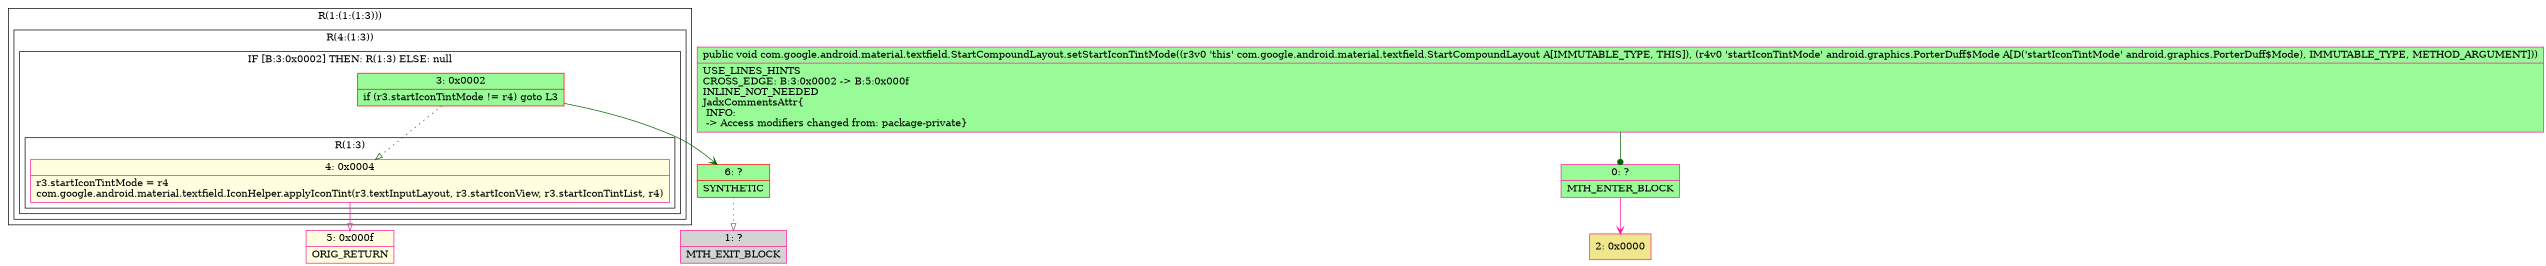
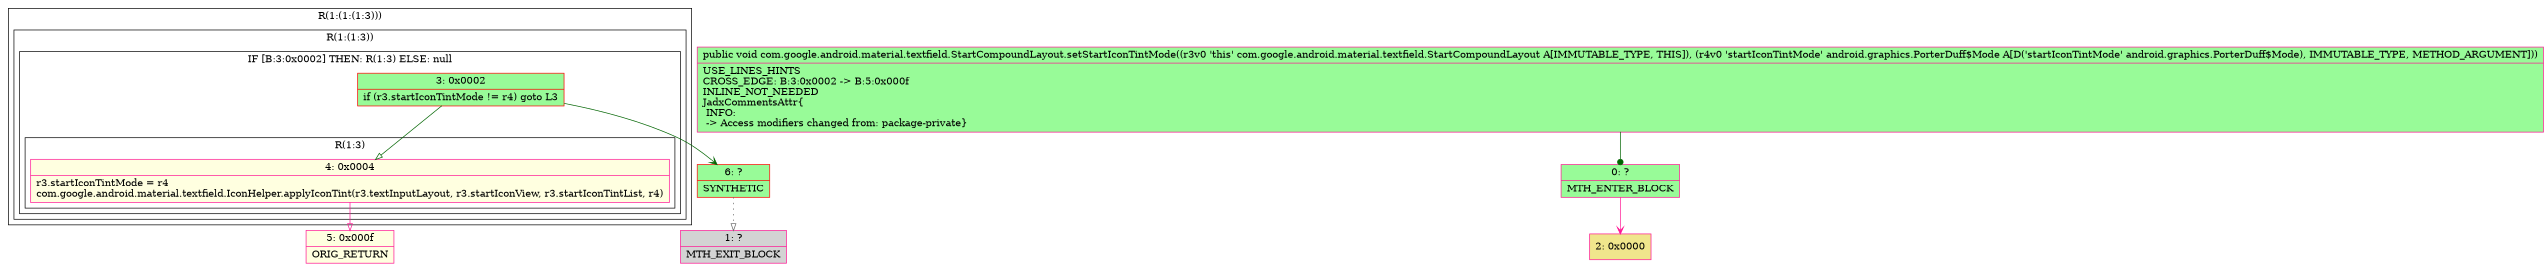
(350, 38) -> (350, 38)
(411, 130) -> (411, 130)
